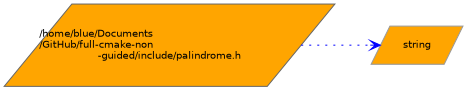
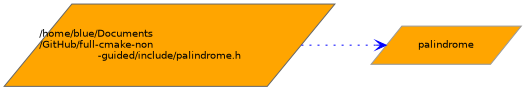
(417, 45) -> (446, 45)
